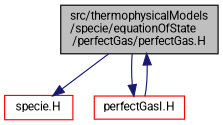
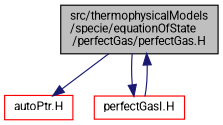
(39, 108) -> (39, 108)
